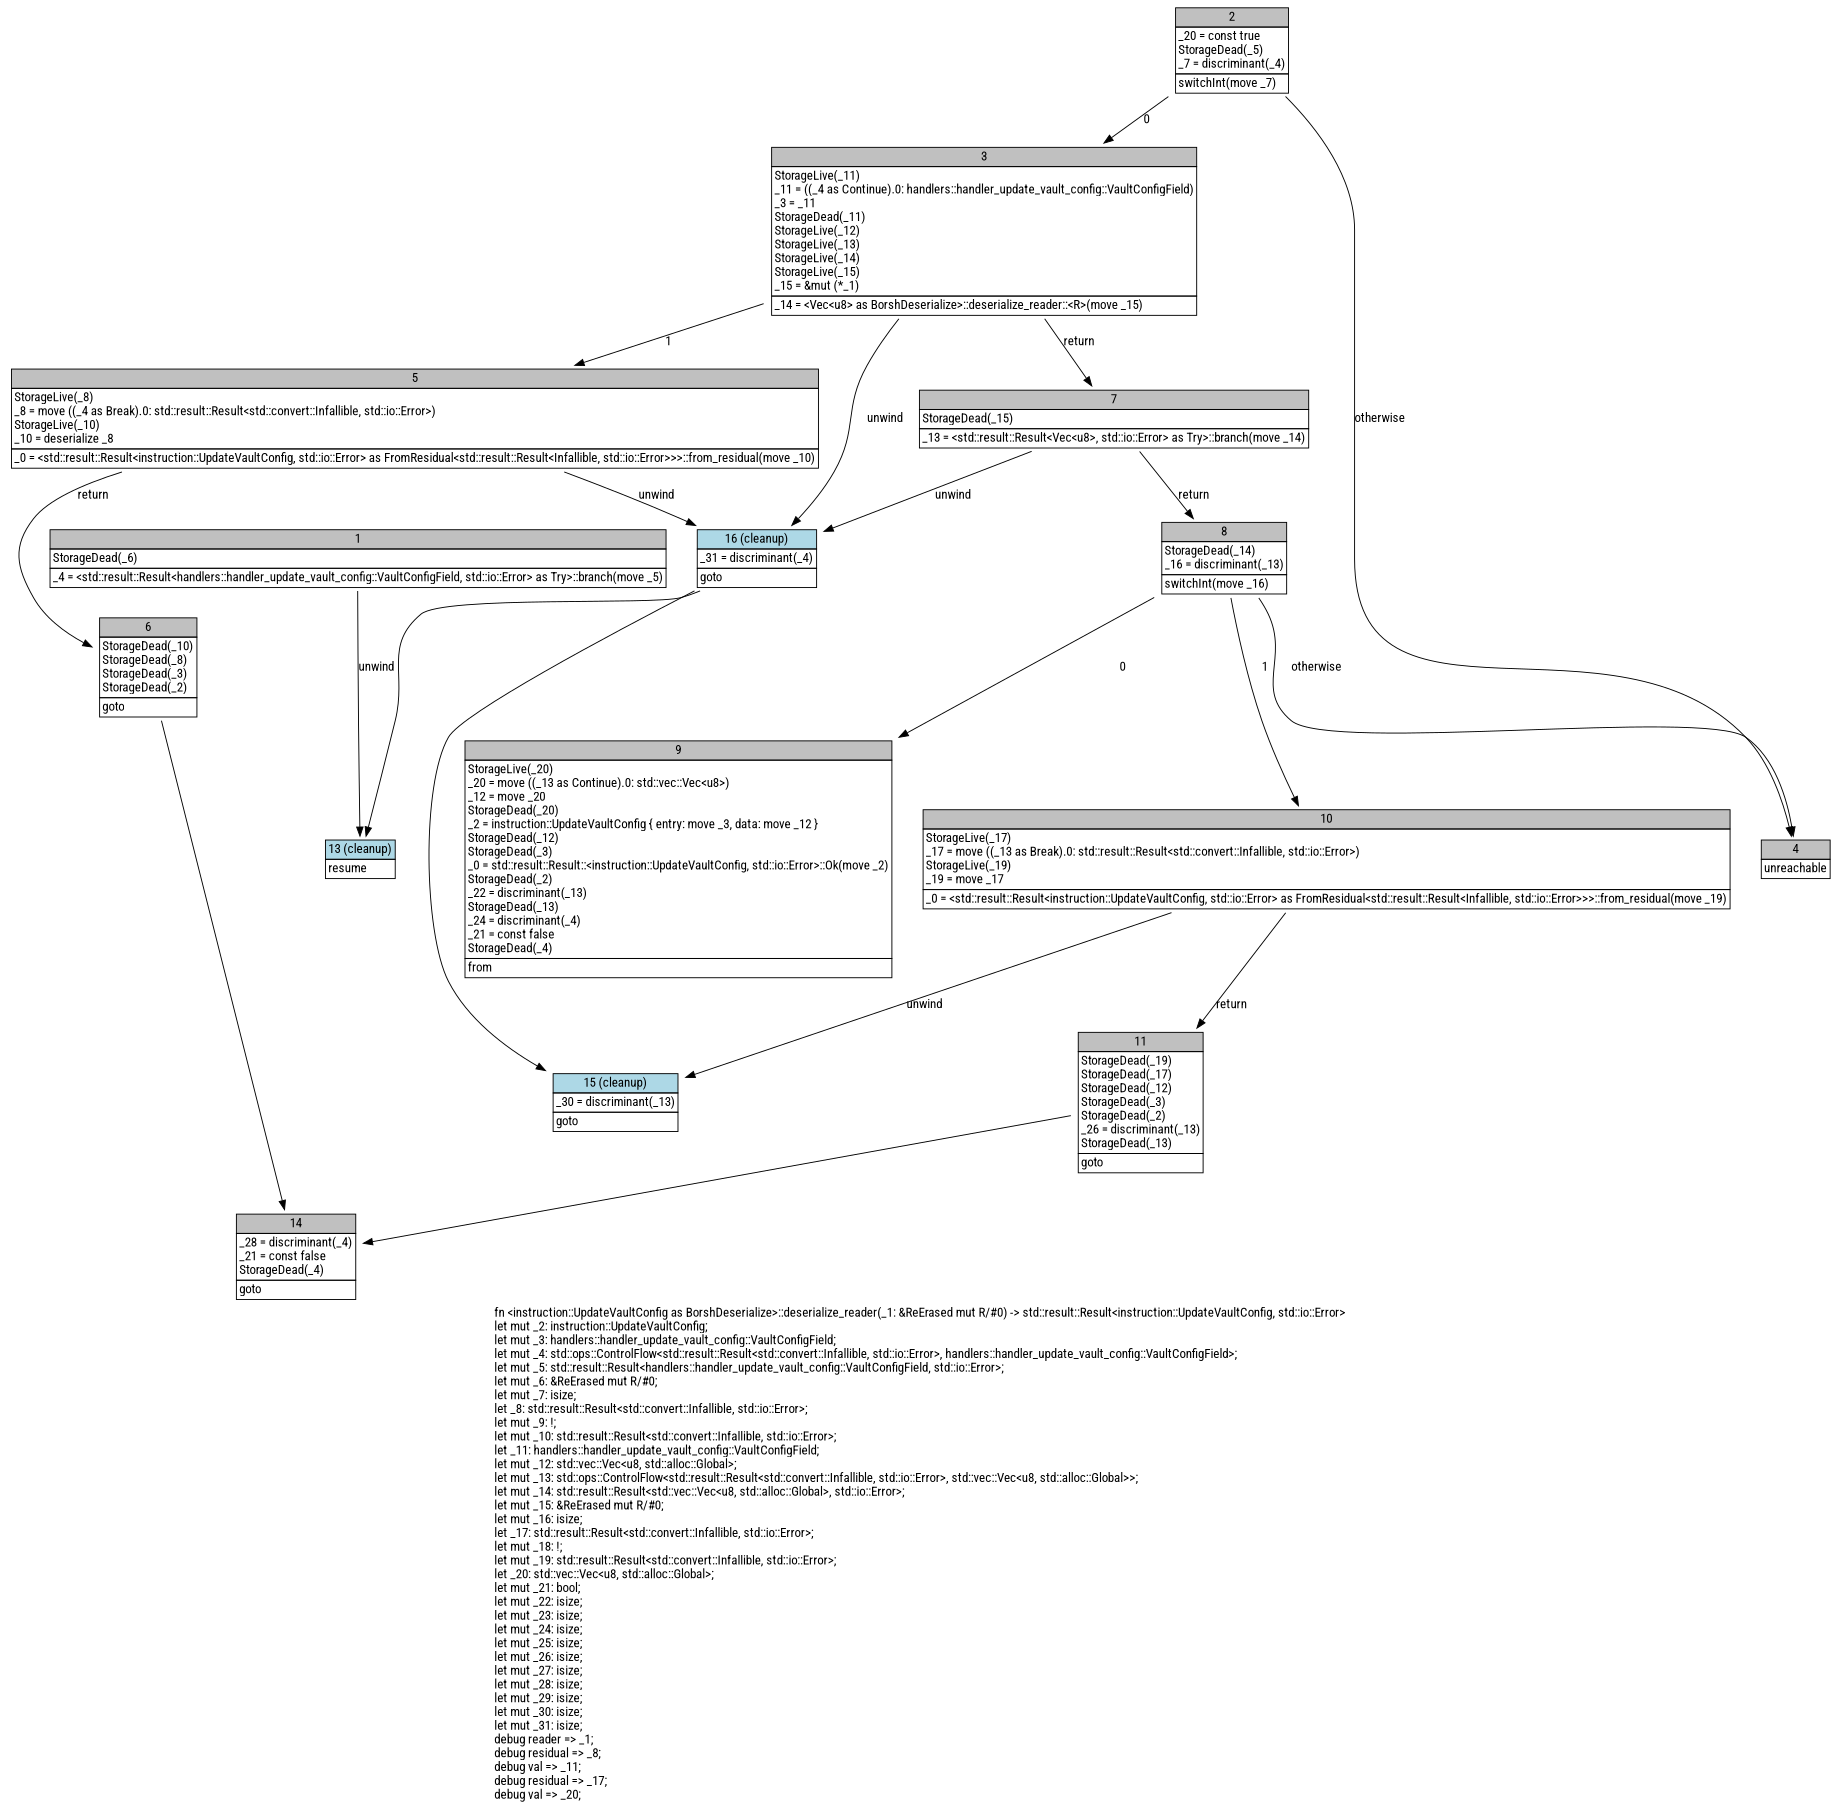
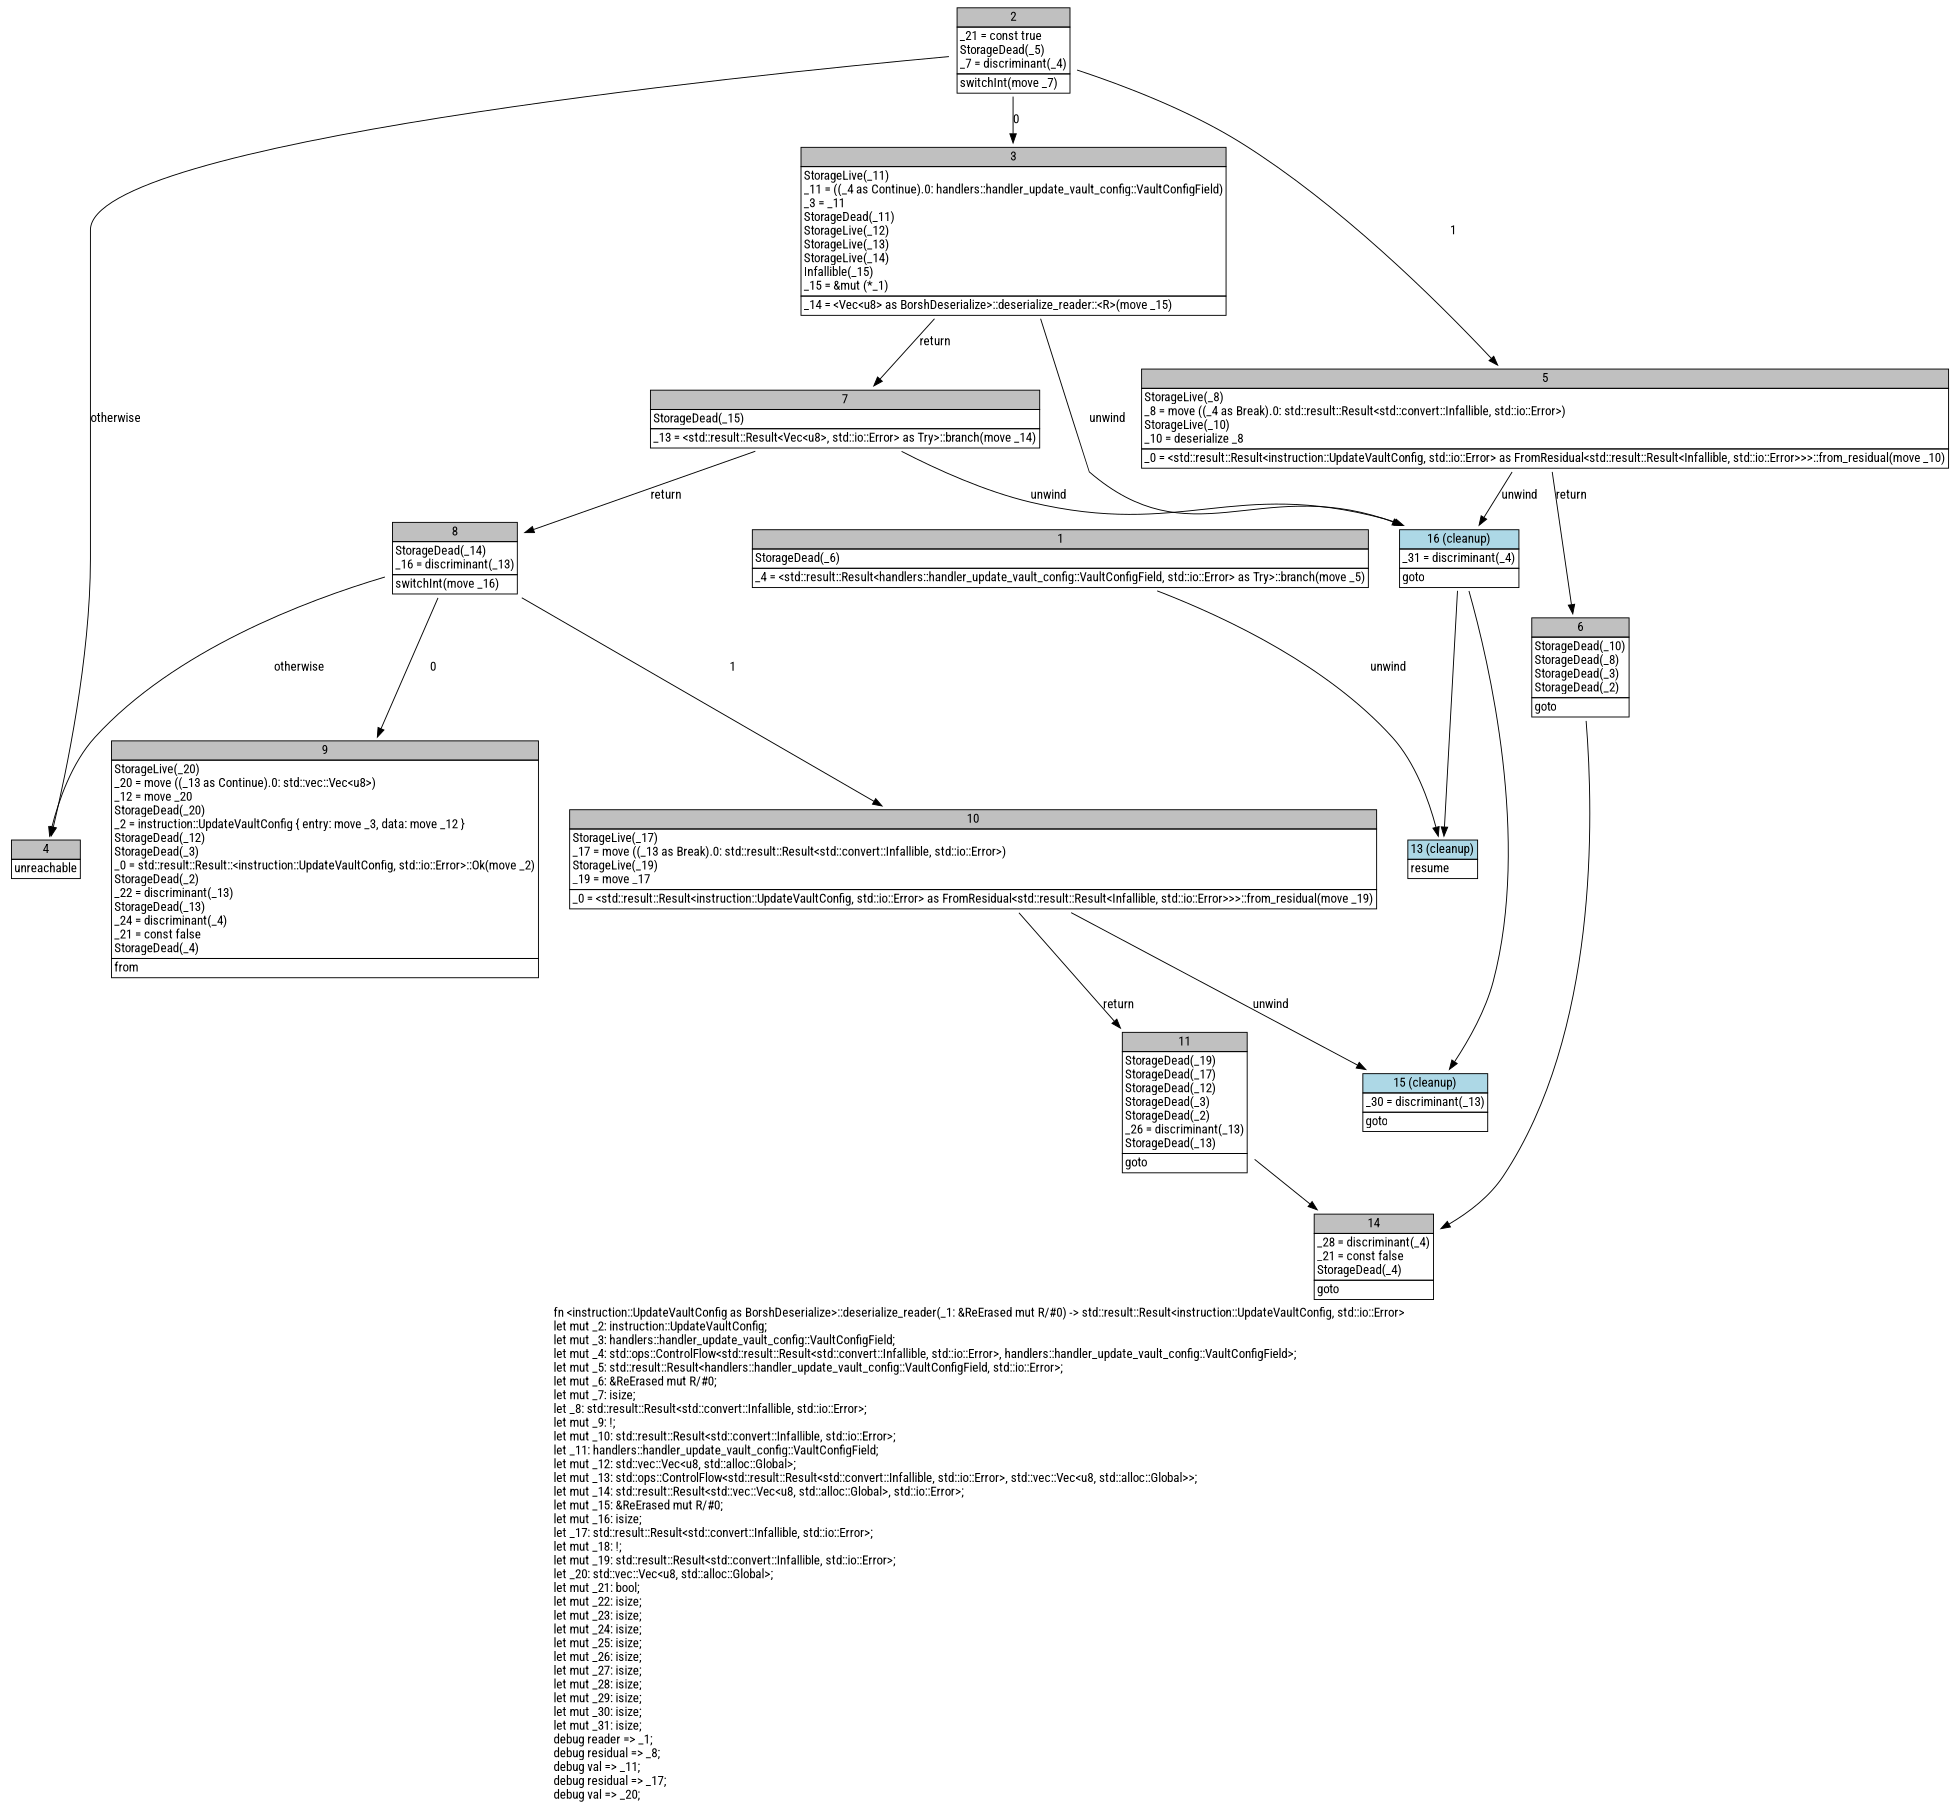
(1220, 36) -> (1001, 36)
(818, 272) -> (839, 272)
(674, 333) -> (1303, 186)
